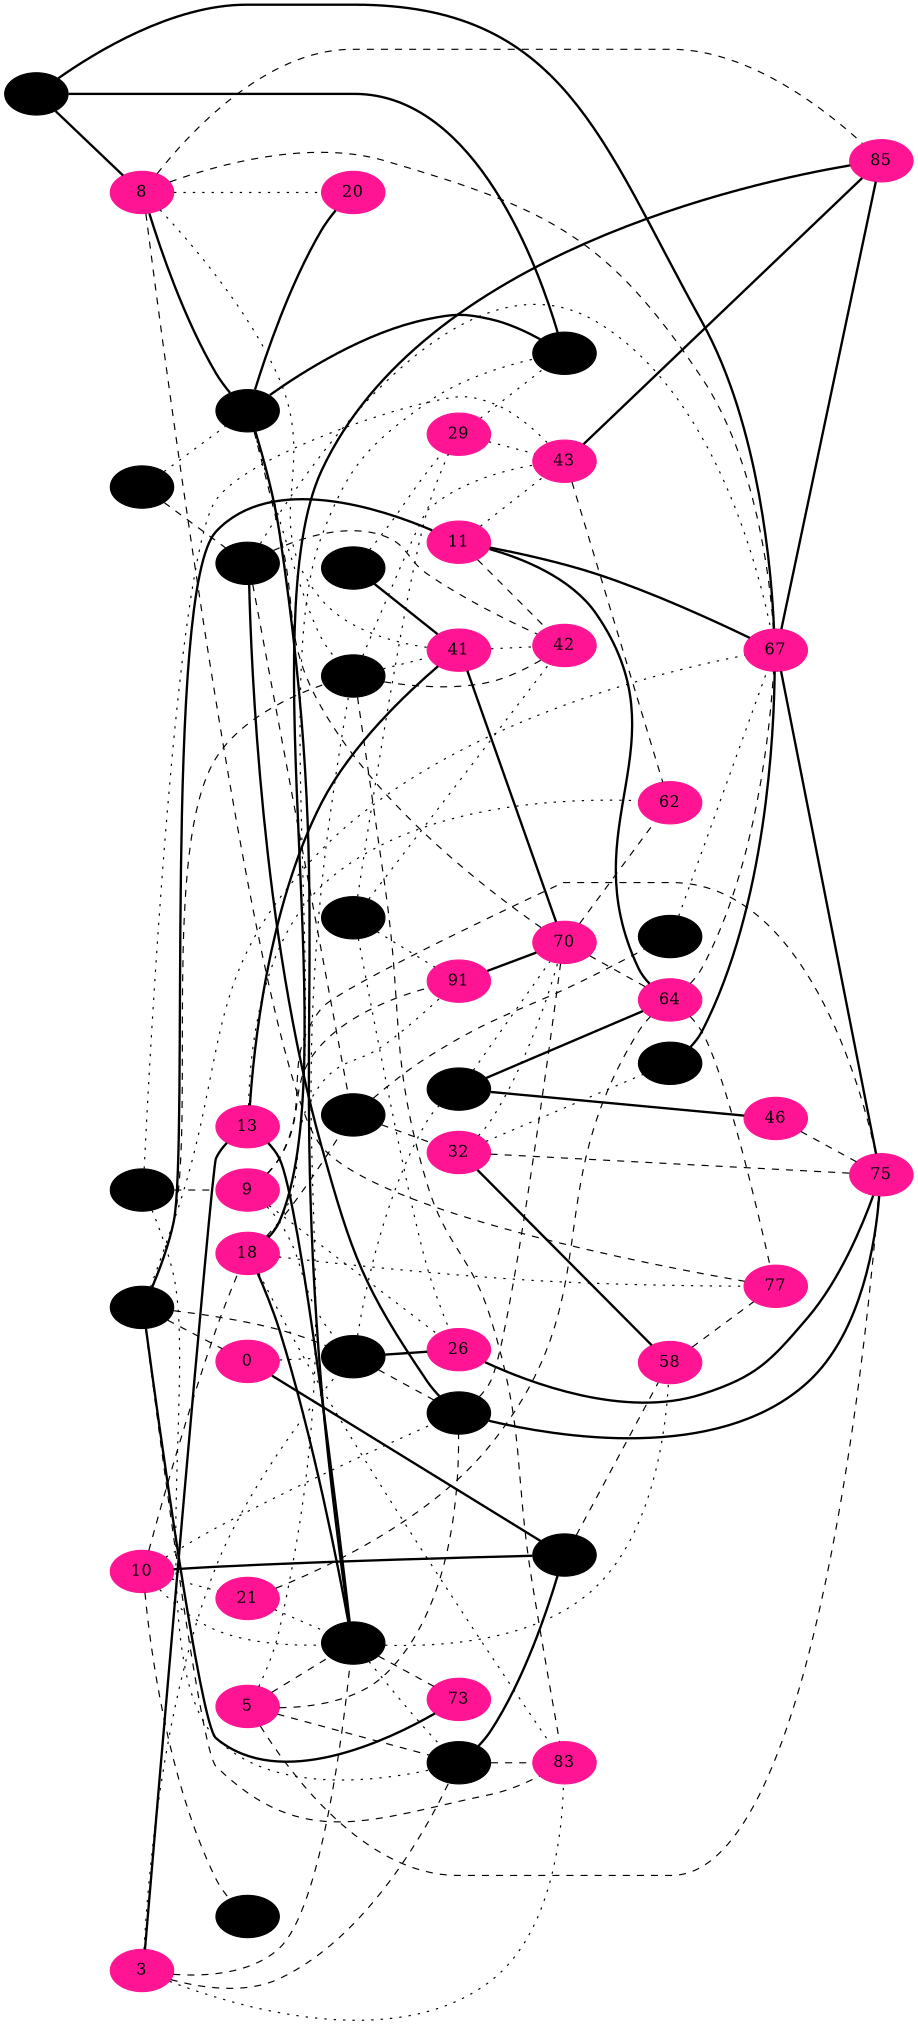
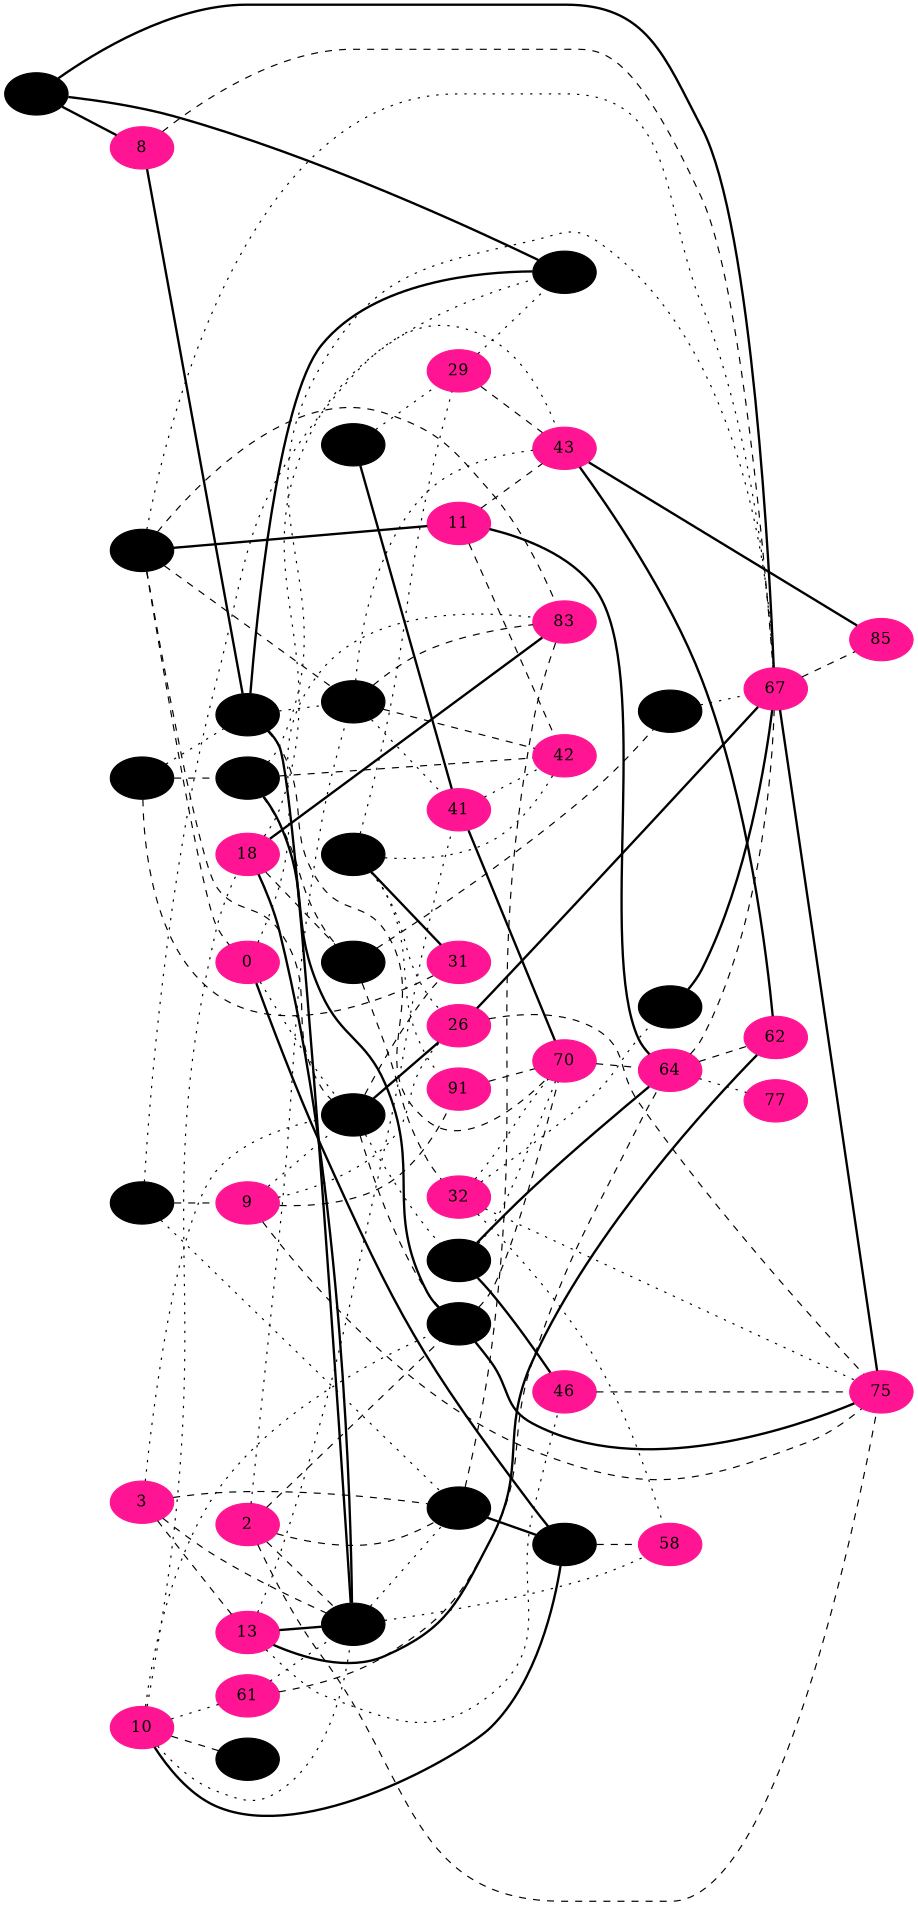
(501, 49) -> none
(353, 192) -> none
(829, 405) -> (829, 664)
(293, 434) -> none
(512, 448) -> (512, 410)
(321, 472) -> none
(512, 502) -> (512, 486)
(623, 583) -> (611, 866)
(617, 632) -> (718, 726)
(315, 818) -> (368, 1225)
(625, 862) -> (723, 1054)
(350, 865) -> (574, 1285)
(253, 905) -> none
none -> (459, 962)
(512, 962) -> (514, 1074)
(321, 1085) -> none
(739, 1138) -> (718, 1084)
(670, 1164) -> (670, 1294)
(560, 1253) -> (593, 1355)
(499, 1278) -> none
(723, 1324) -> none
(203, 1369) -> (184, 1288)
(725, 1386) -> (685, 1165)
(183, 1504) -> (194, 1568)
(398, 1512) -> (406, 738)
(248, 1598) -> (248, 1696)
none -> (507, 1679)
(459, 1699) -> none
(248, 1706) -> (248, 1525)
(438, 2007) -> (312, 684)
